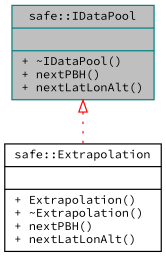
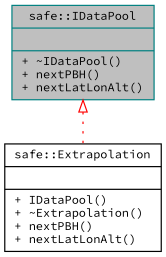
(76, 200) -> (62, 200)
